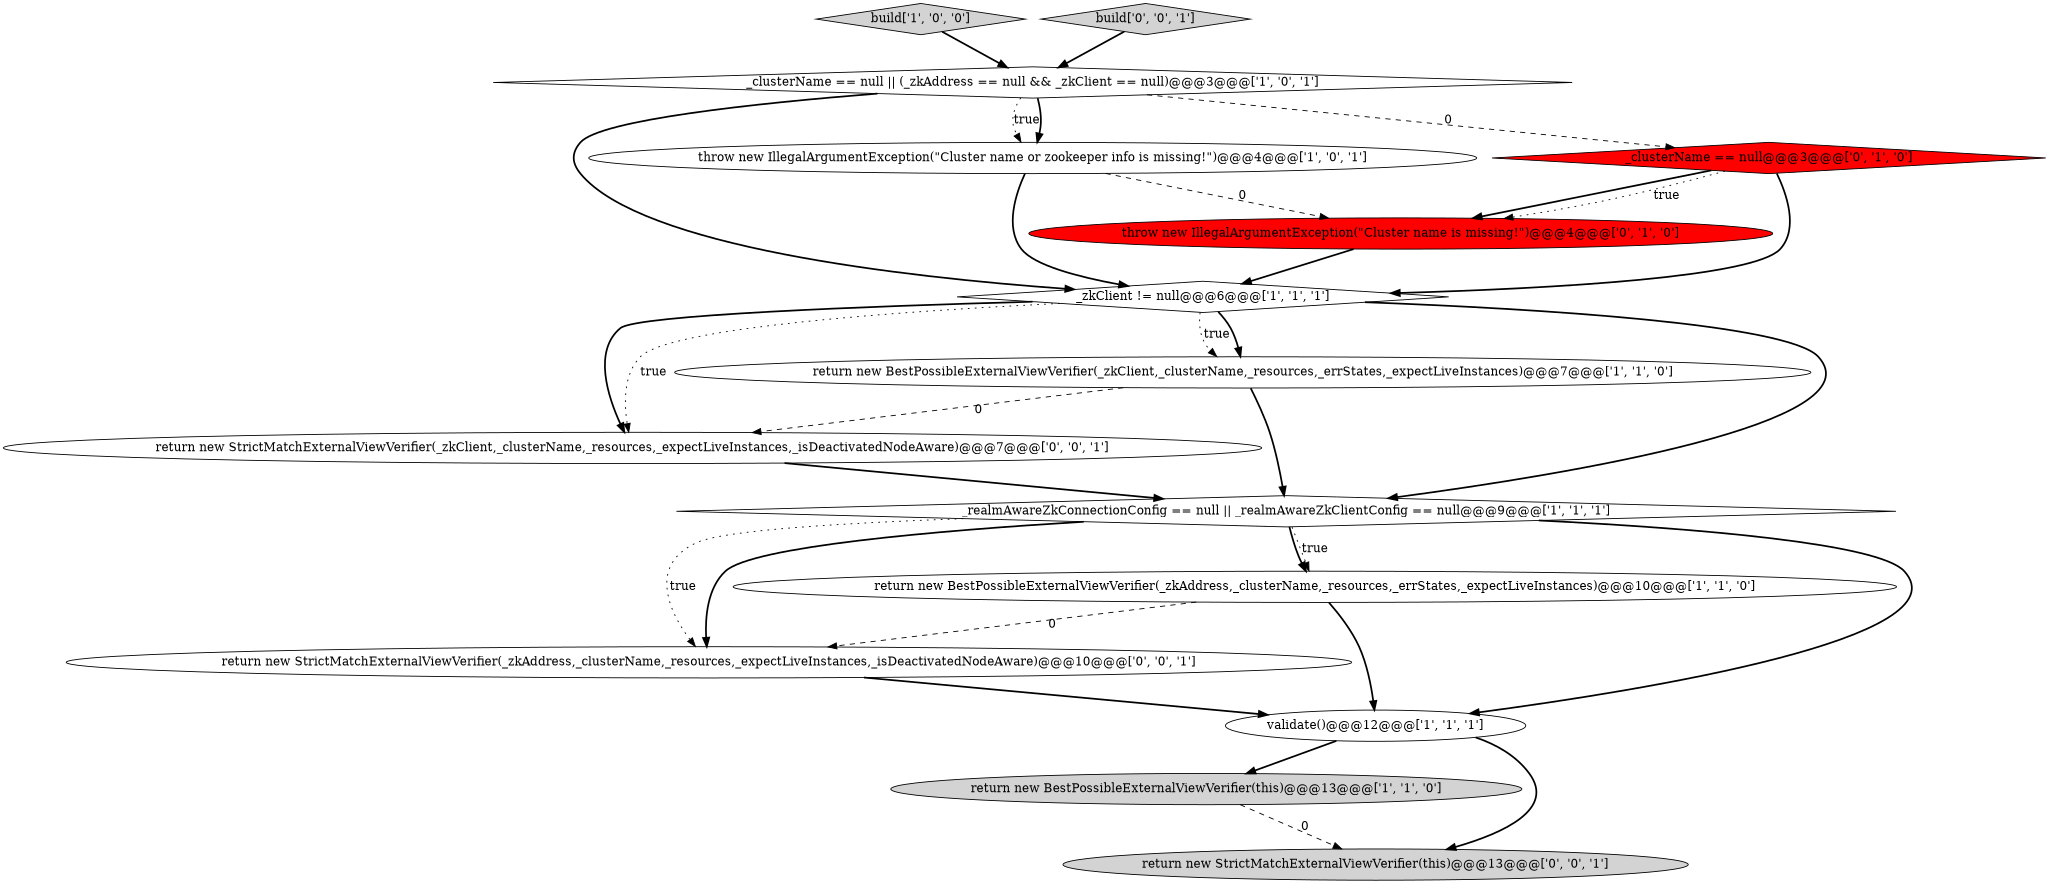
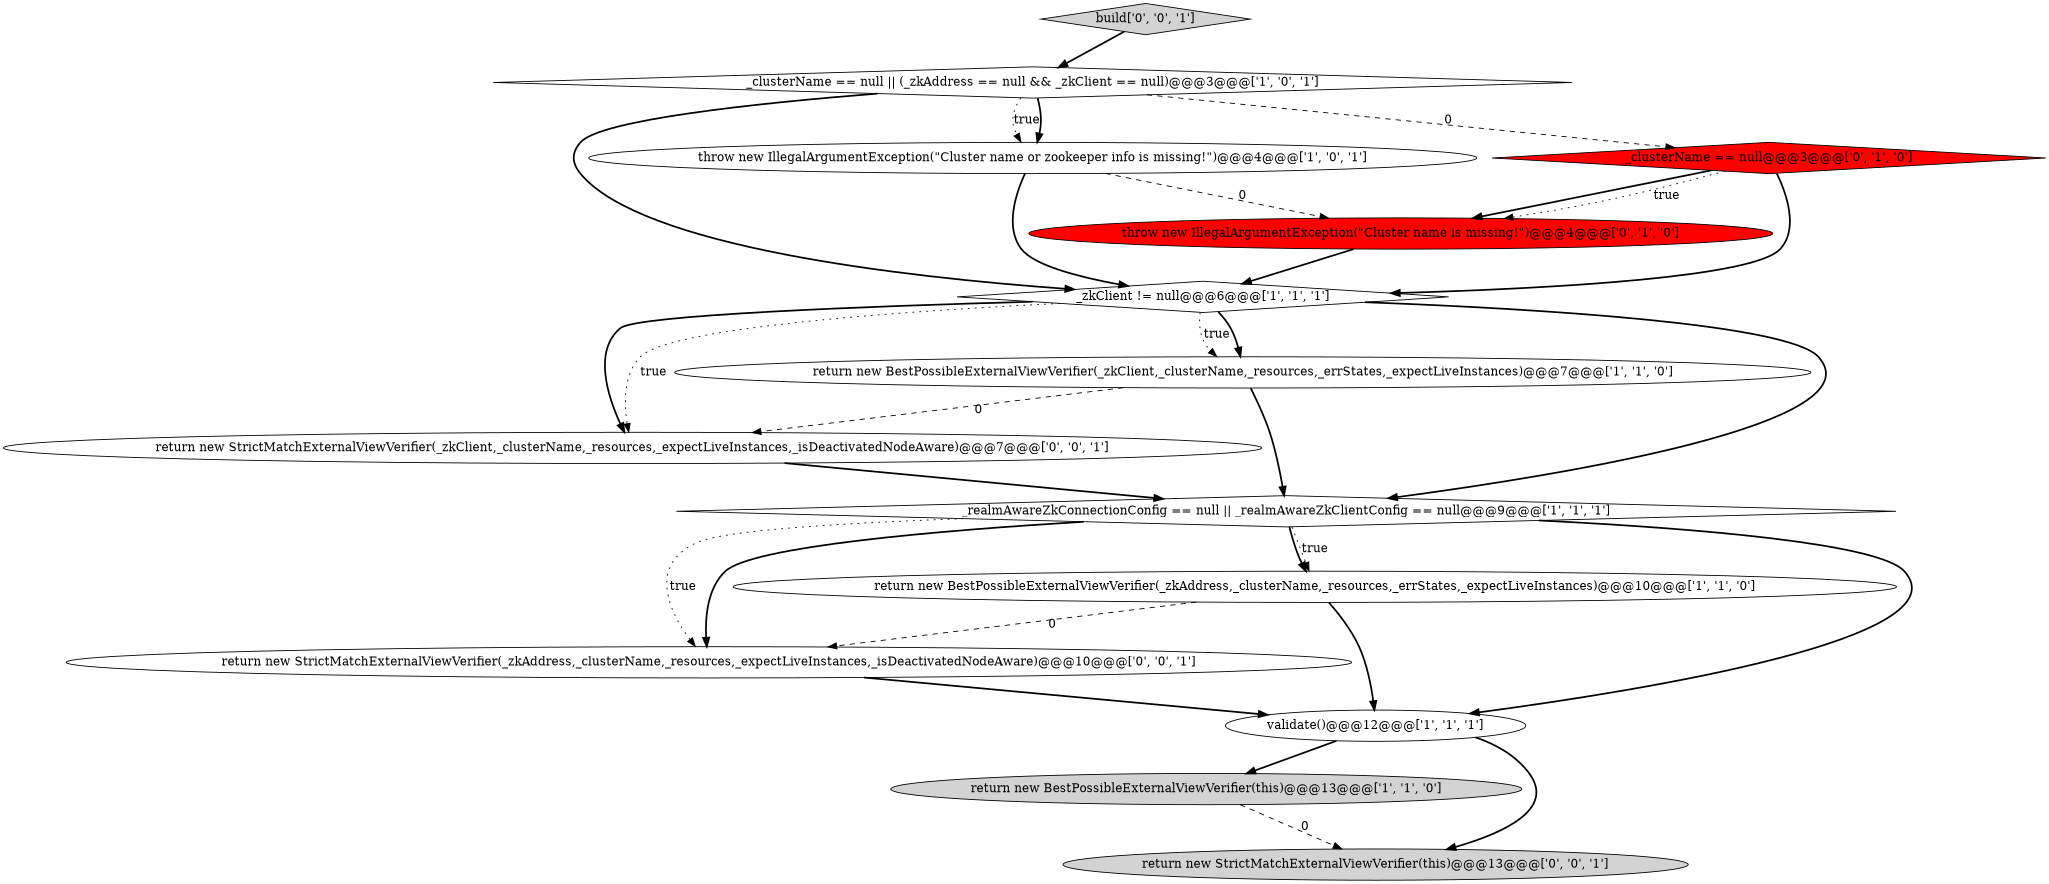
(921, 19) -> none
